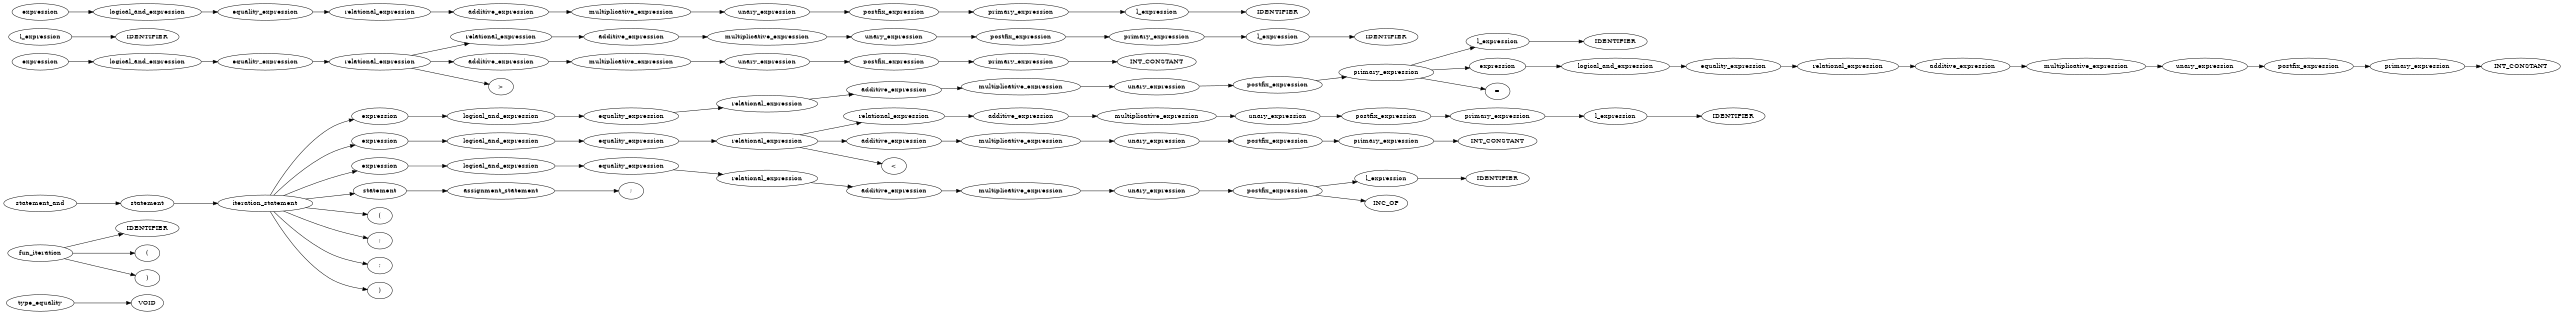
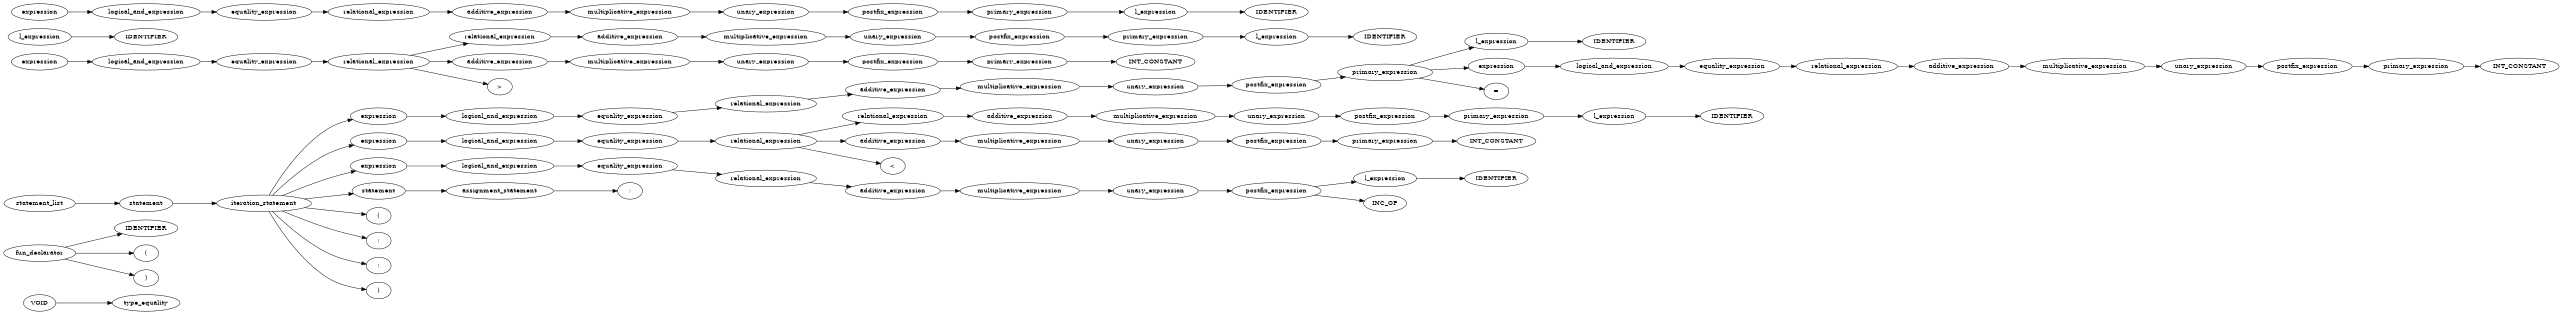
(40, 203) -> (40, 203)
(40, 253) -> (40, 253)
(100, 303) -> (82, 303)
